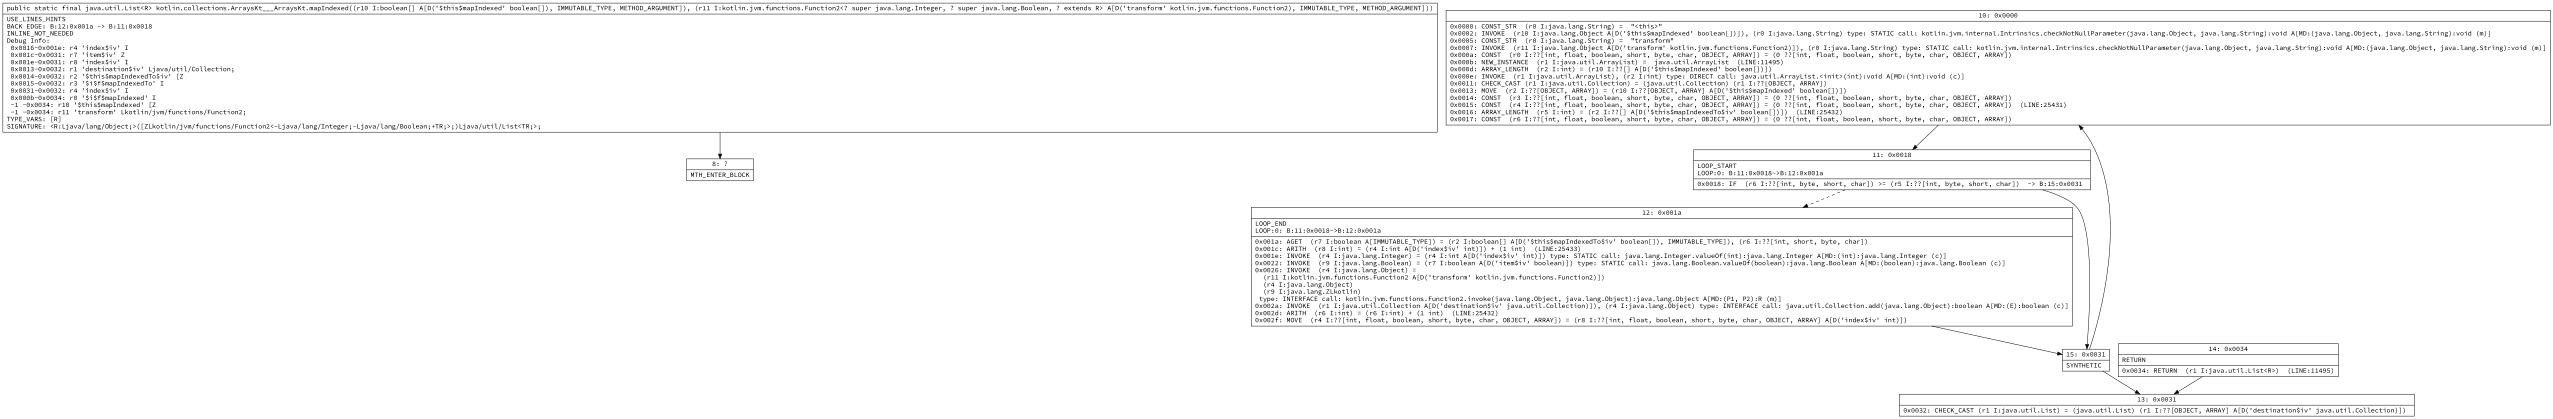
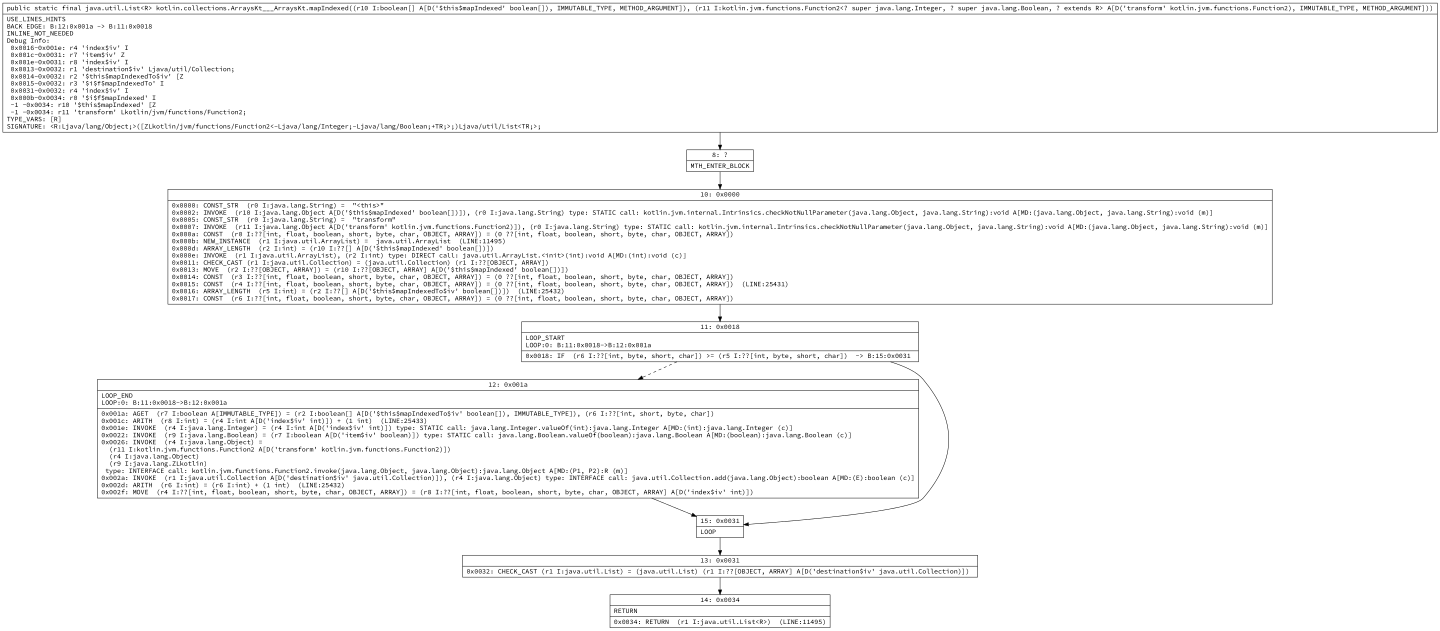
(2110, 237) -> (720, 178)
(2084, 365) -> (708, 532)
(2190, 384) -> (720, 584)
